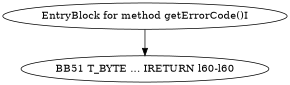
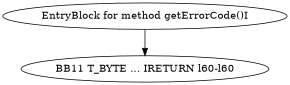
(145, 69) -> (145, 69)
